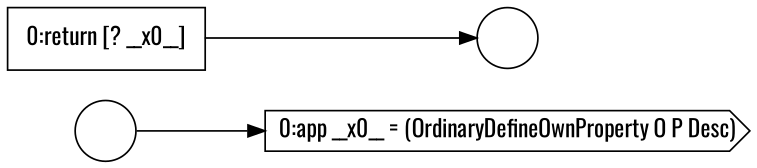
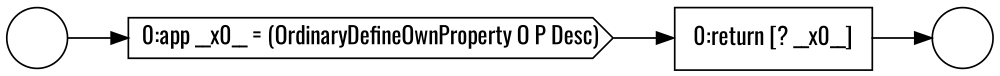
none -> (635, 38)
